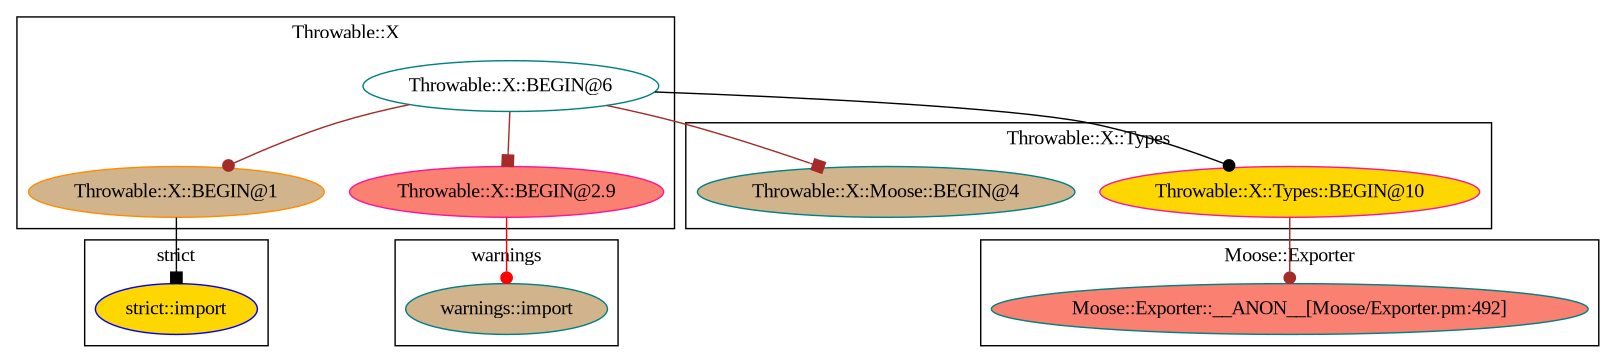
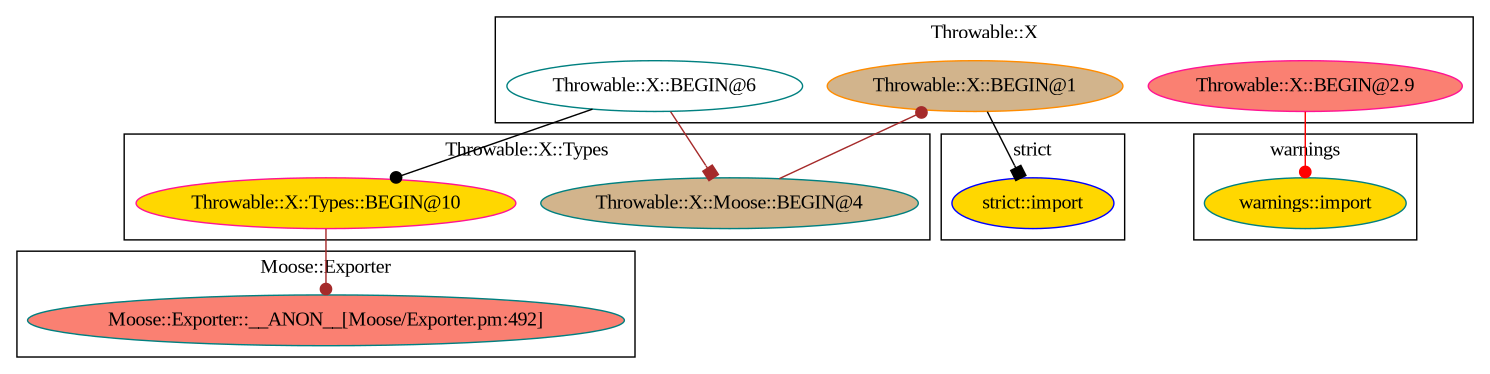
(320, 128) -> (848, 147)
(509, 132) -> none
(507, 309) -> (1305, 203)
